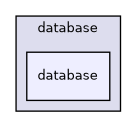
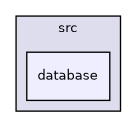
(68, 29) -> (68, 29)
